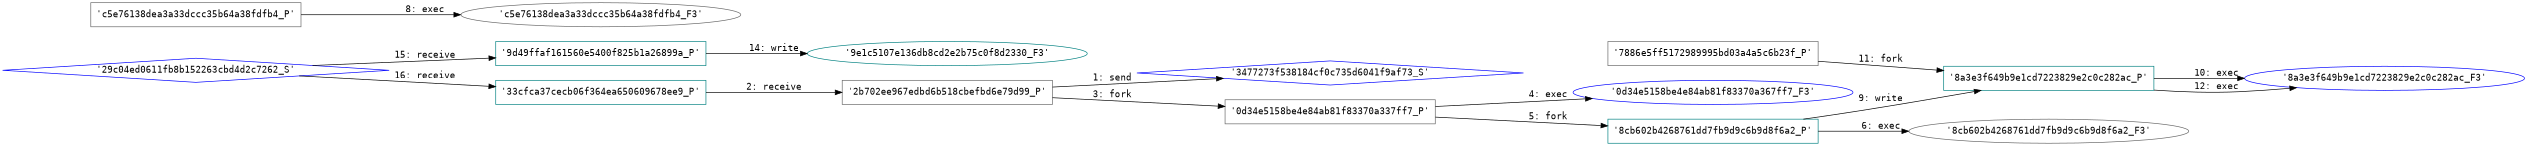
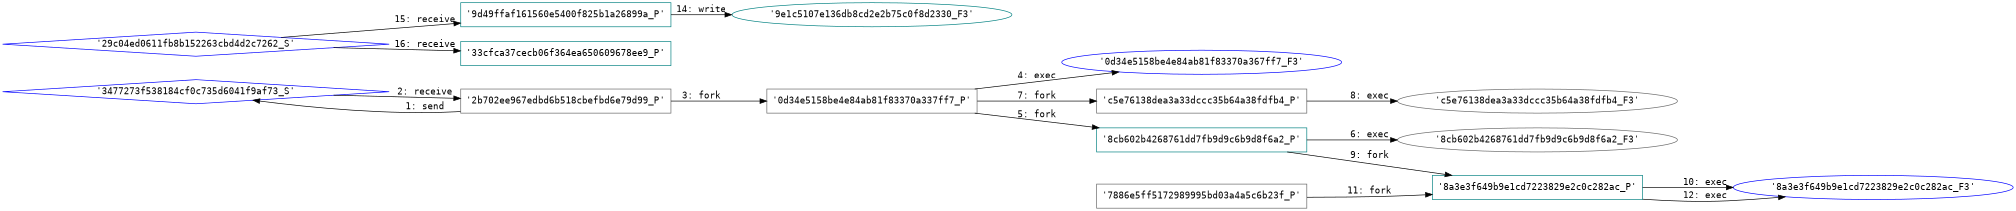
(771, 92) -> (394, 97)
(1881, 99) -> (1370, 156)
none -> (1033, 101)
